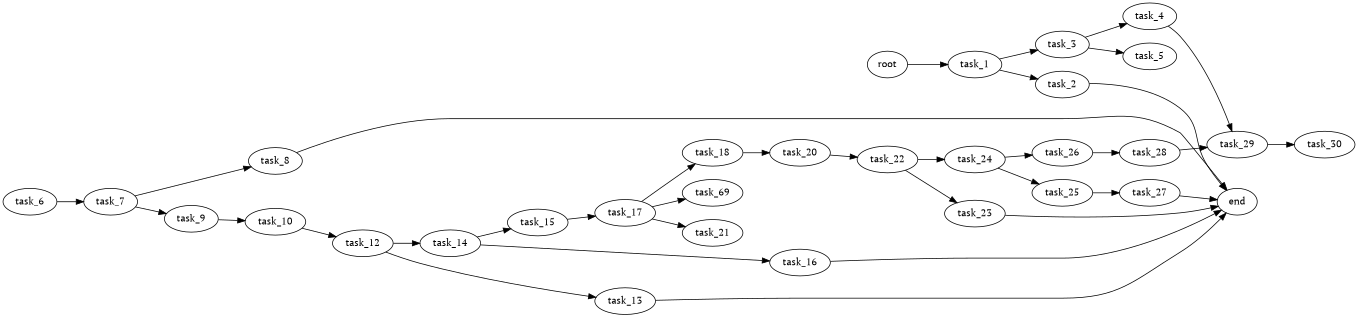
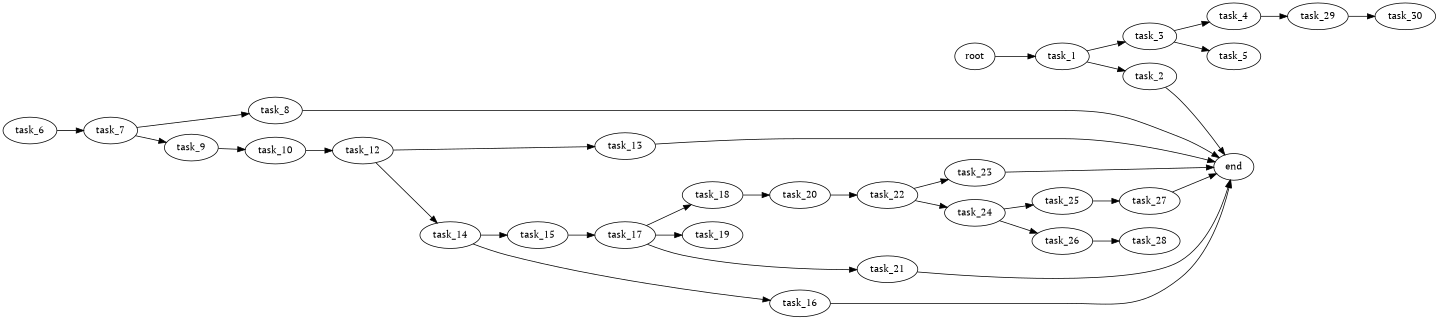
(1188, 149) -> none
(713, 193) -> (713, 235)
none -> (1094, 278)
